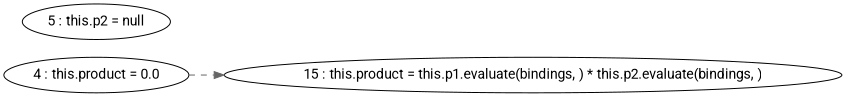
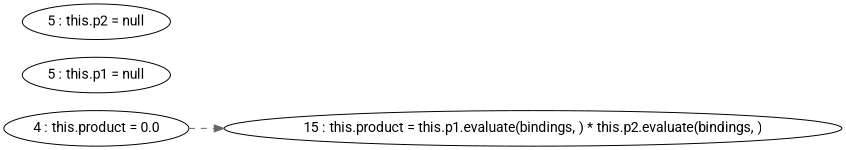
none -> (96, 75)
